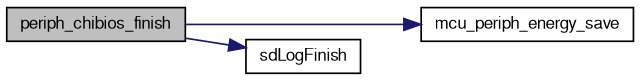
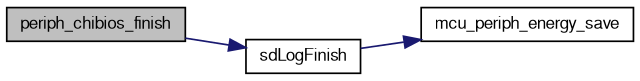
(295, 24) -> (382, 45)
